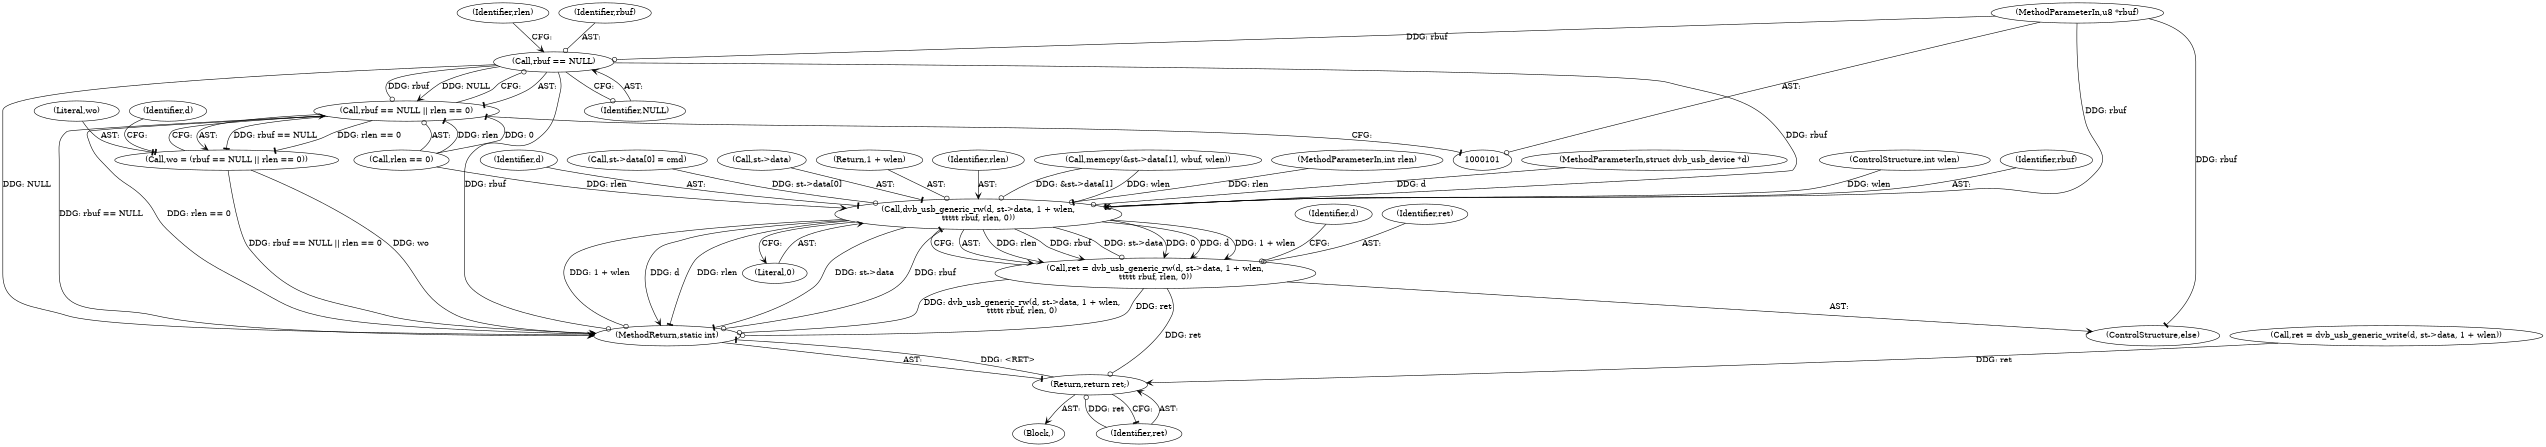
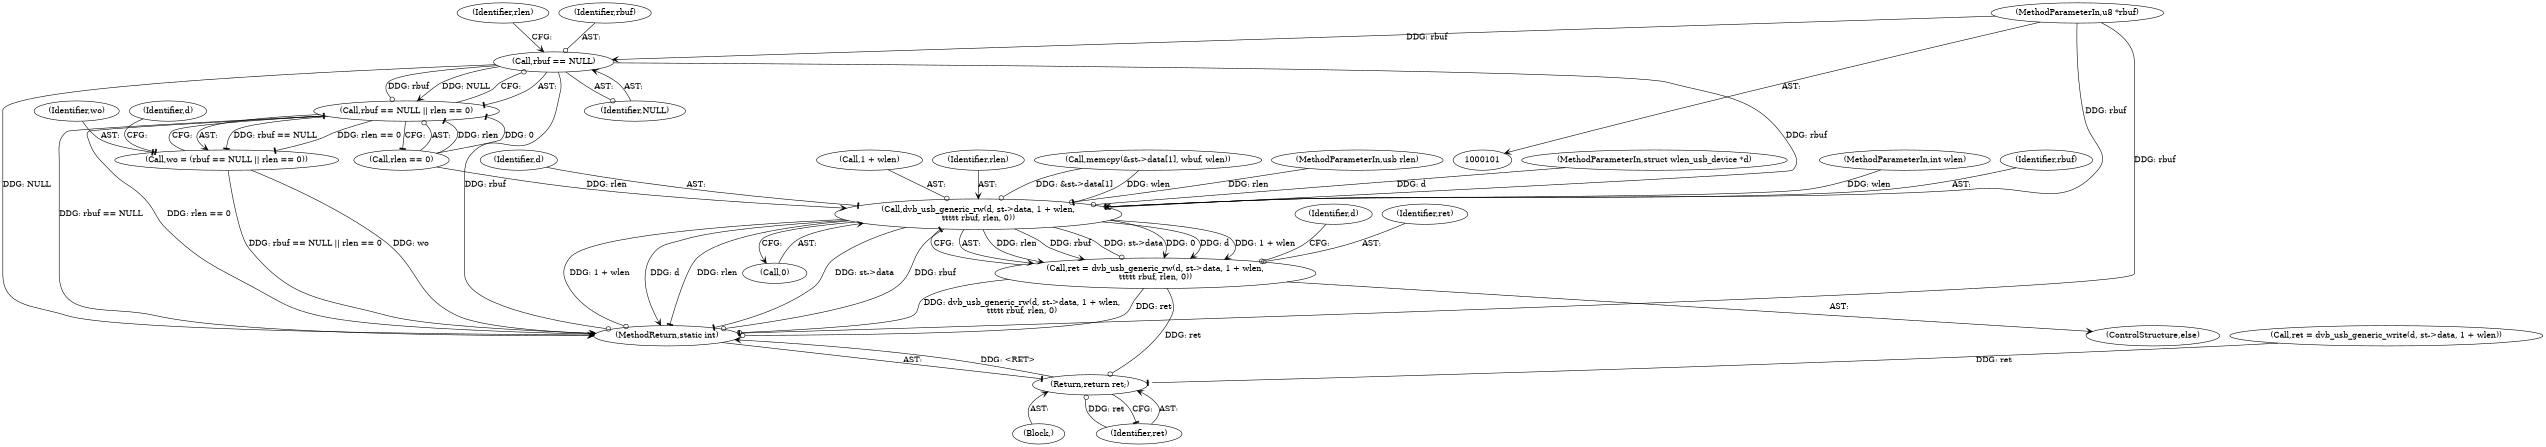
(1306, 38) -> (1306, 38)
(1774, 85) -> (1774, 85)
(605, 87) -> (605, 87)
(77, 111) -> (77, 111)
(188, 127) -> (188, 127)
(973, 127) -> (404, 134)
(637, 160) -> none
(762, 160) -> none
(870, 160) -> (870, 160)
(1357, 160) -> (1357, 160)
(1654, 160) -> (1654, 160)
(1905, 160) -> (1905, 160)
(2196, 163) -> (1571, 306)
(775, 273) -> (775, 273)
(896, 353) -> (896, 353)
(1715, 366) -> (1715, 366)
(1061, 406) -> (1029, 407)
